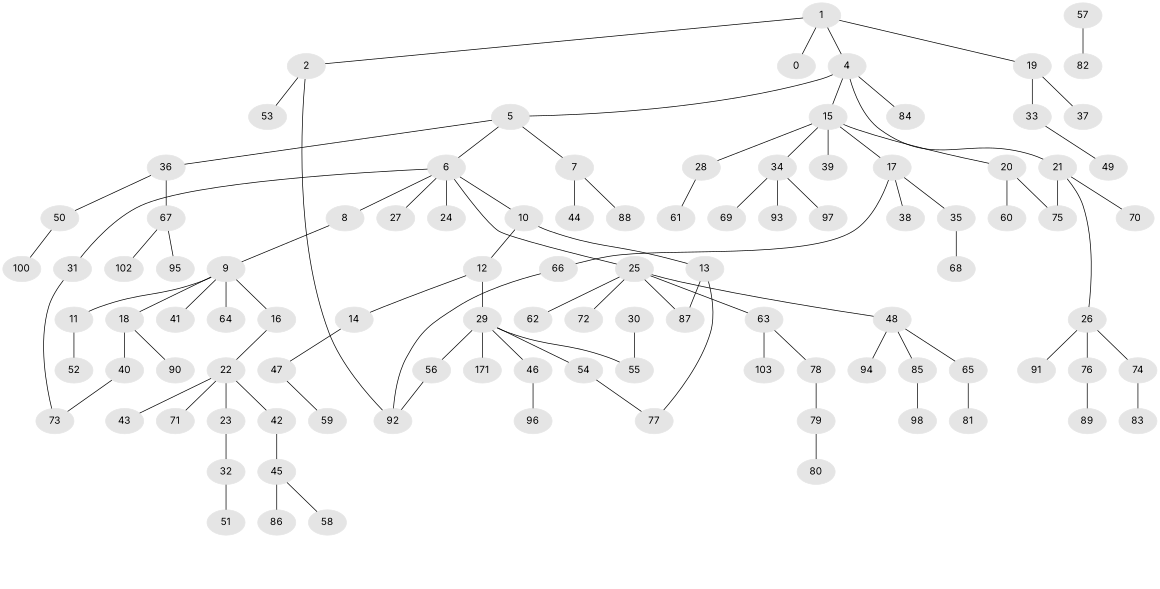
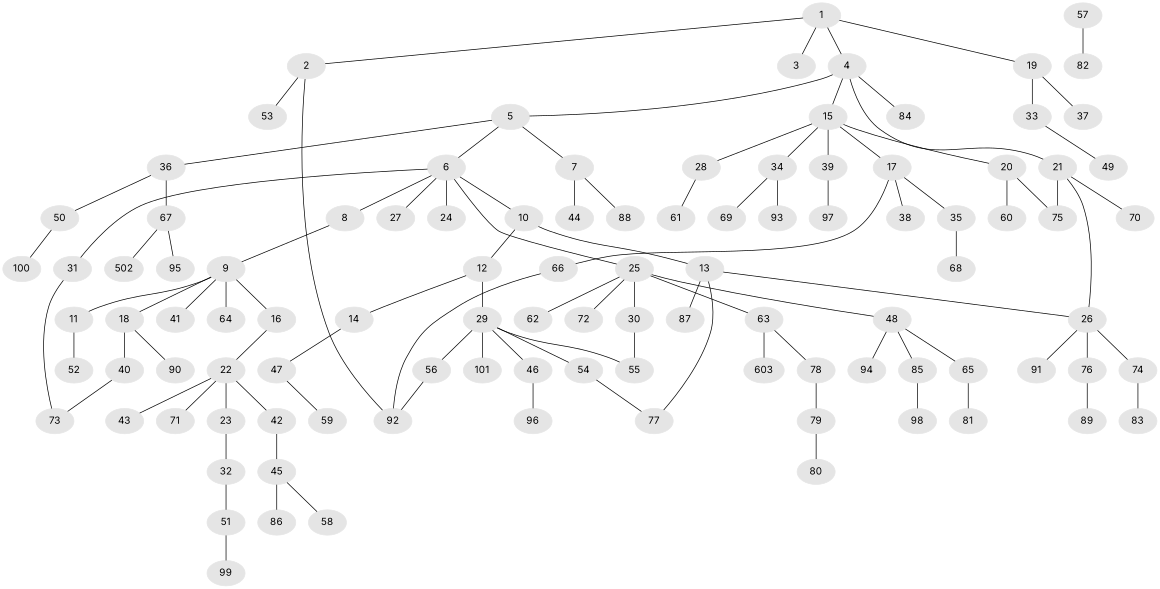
(796, 66) -> (796, 66)
(803, 193) -> (828, 193)
(124, 269) -> (124, 269)
(660, 294) -> (634, 294)
none -> (896, 294)
(482, 370) -> (482, 370)
(764, 370) -> (764, 370)
none -> (226, 573)
